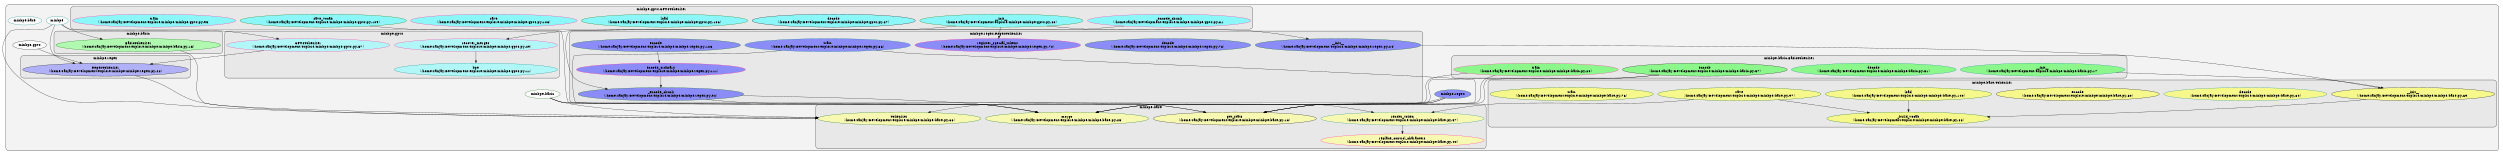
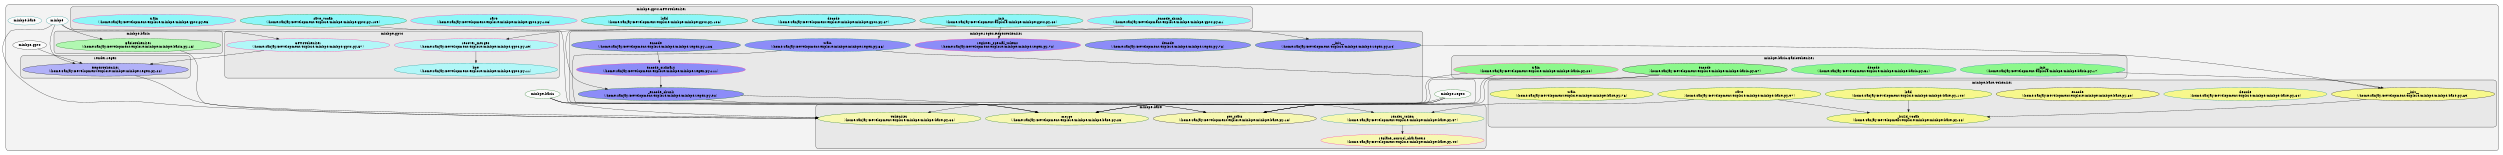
(106, 58) -> (106, 58)
(1453, 94) -> (1453, 94)
